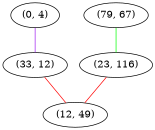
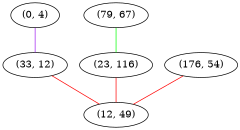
none -> (201, 65)
